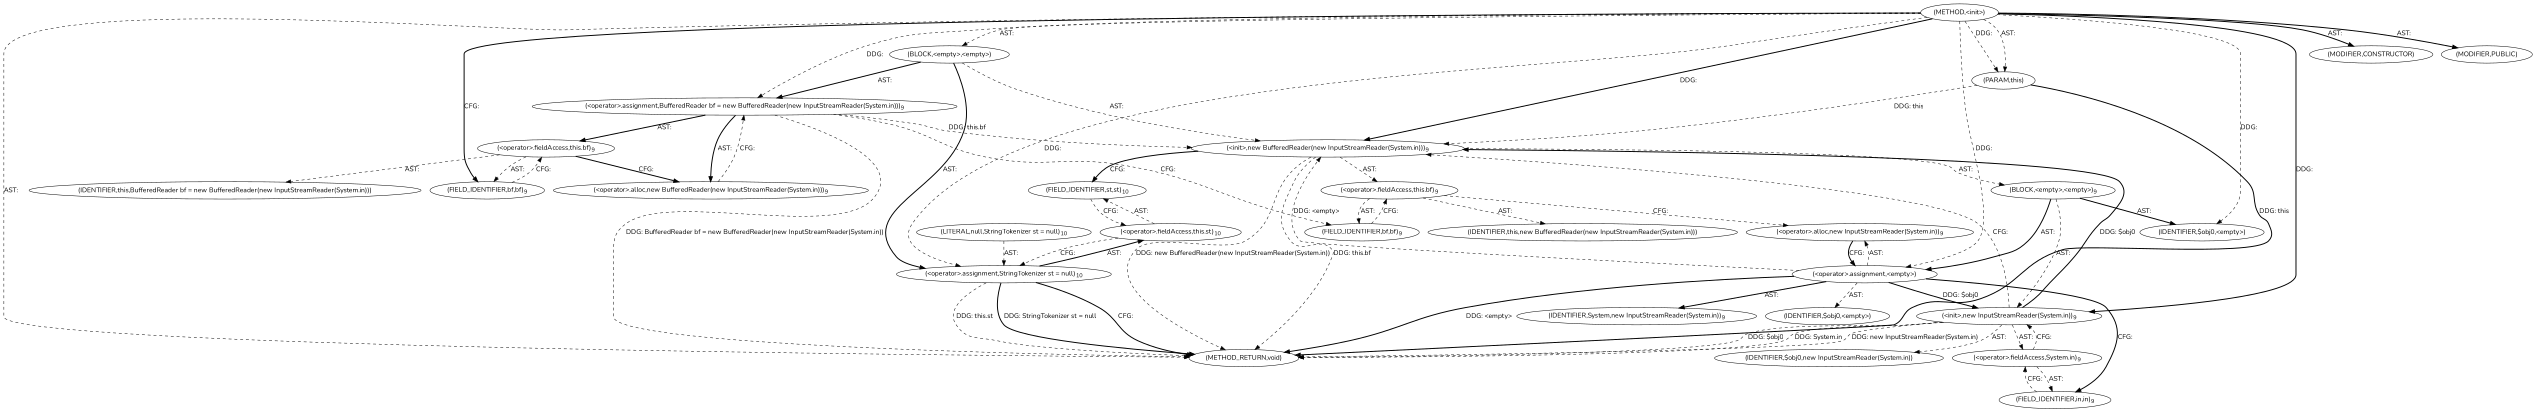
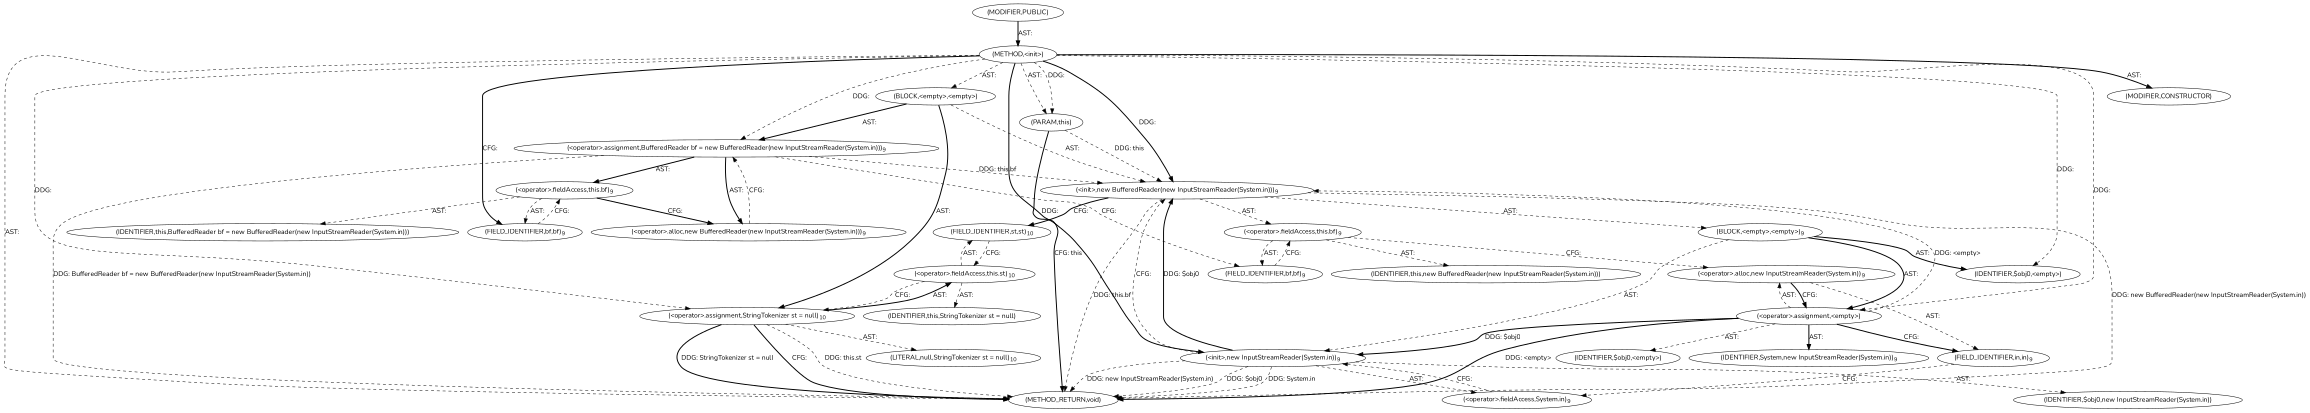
(2295, 25) -> (1018, 31)
(2274, 211) -> (1068, 253)
(1004, 251) -> (848, 337)
none -> (952, 316)
(2045, 376) -> (1894, 311)
